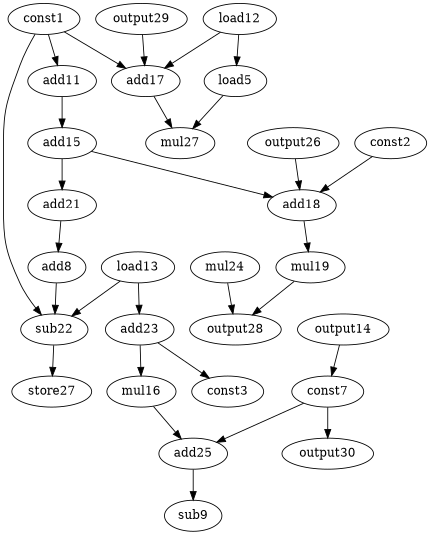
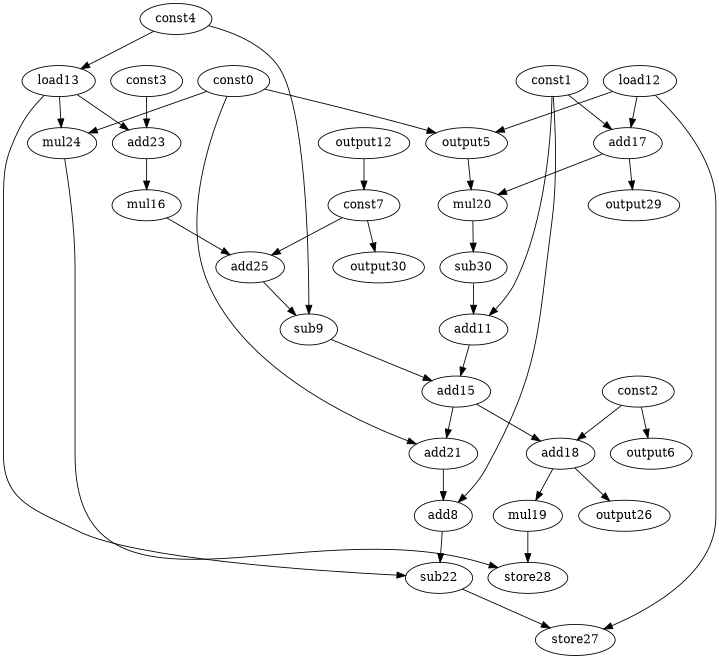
none -> (176, 19)
(143, 46) -> (630, 170)
none -> (234, 81)
(235, 81) -> (467, 143)
none -> (60, 108)
(180, 143) -> (473, 205)
(297, 170) -> (589, 481)
(3, 172) -> (541, 305)
none -> (474, 267)
(235, 329) -> (528, 578)
(343, 329) -> (364, 143)
(180, 358) -> (147, 107)
none -> (377, 358)
none -> (716, 376)
none -> (651, 454)
